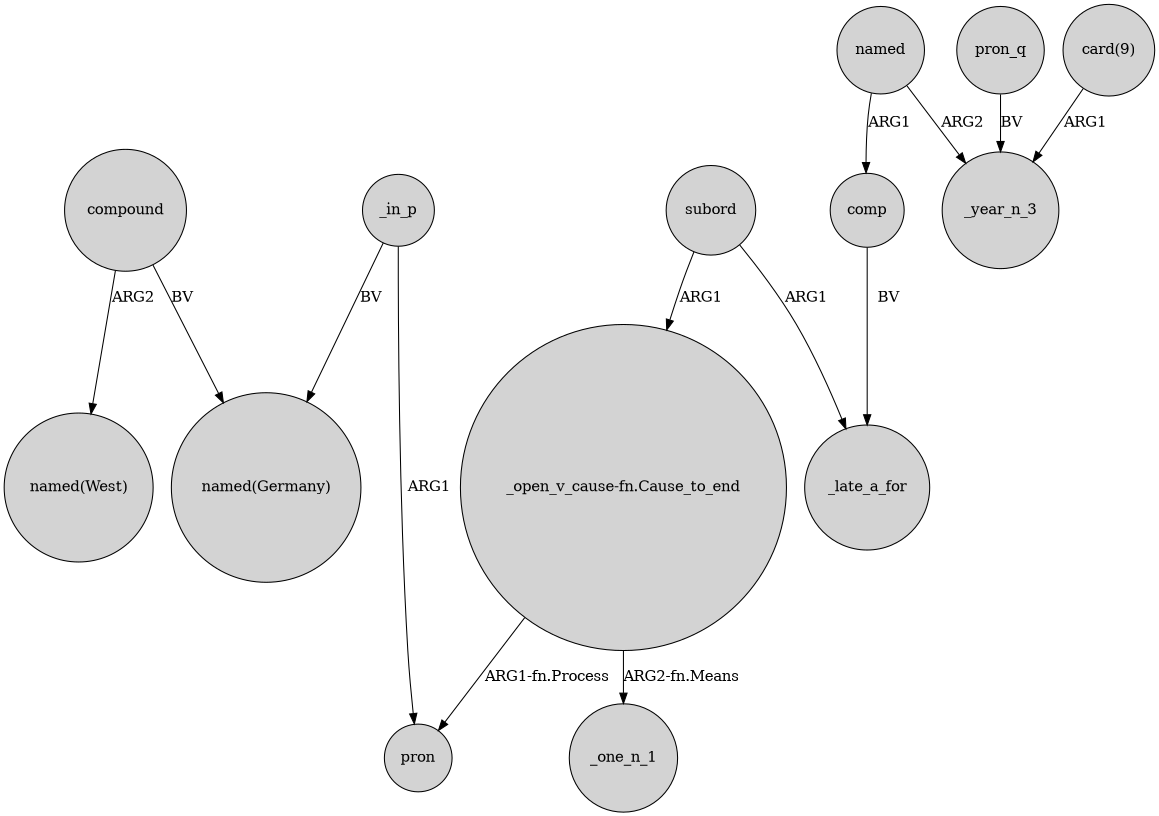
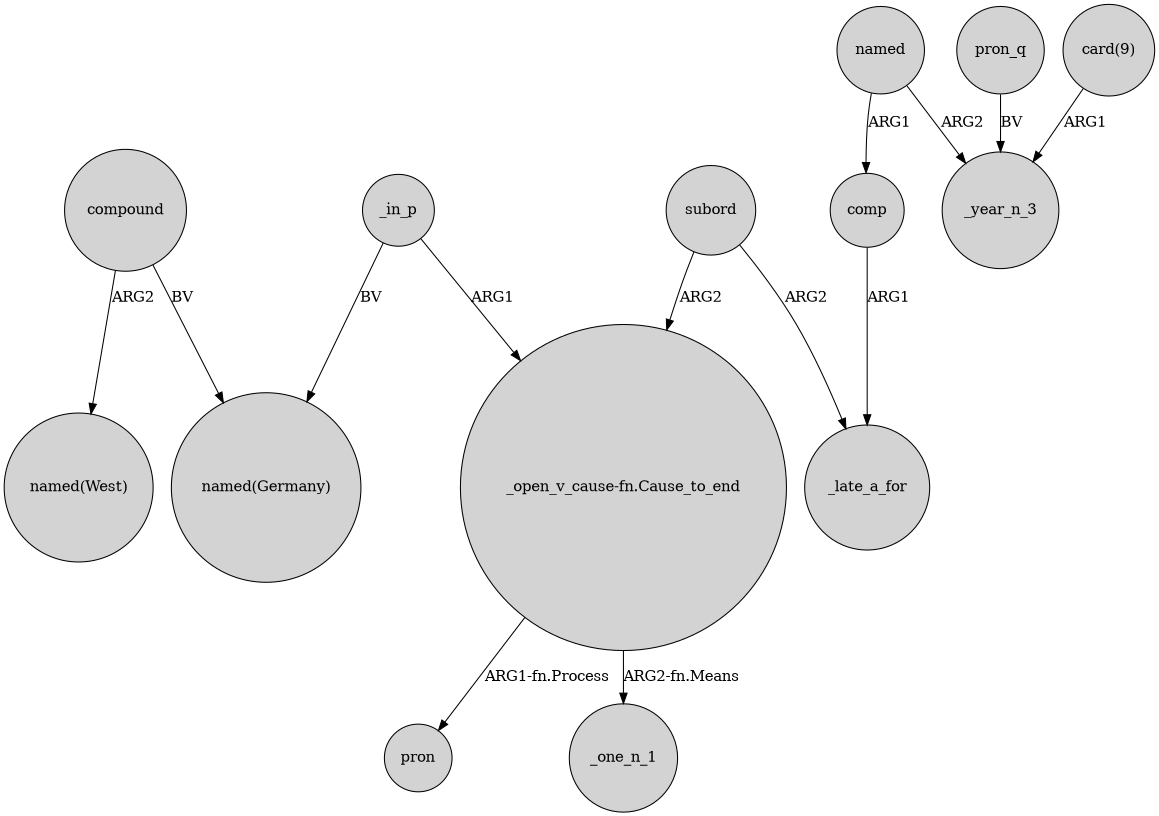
(701, 298) -> (701, 298)
(806, 298) -> (806, 298)
(889, 298) -> (889, 298)
(401, 480) -> (467, 296)
